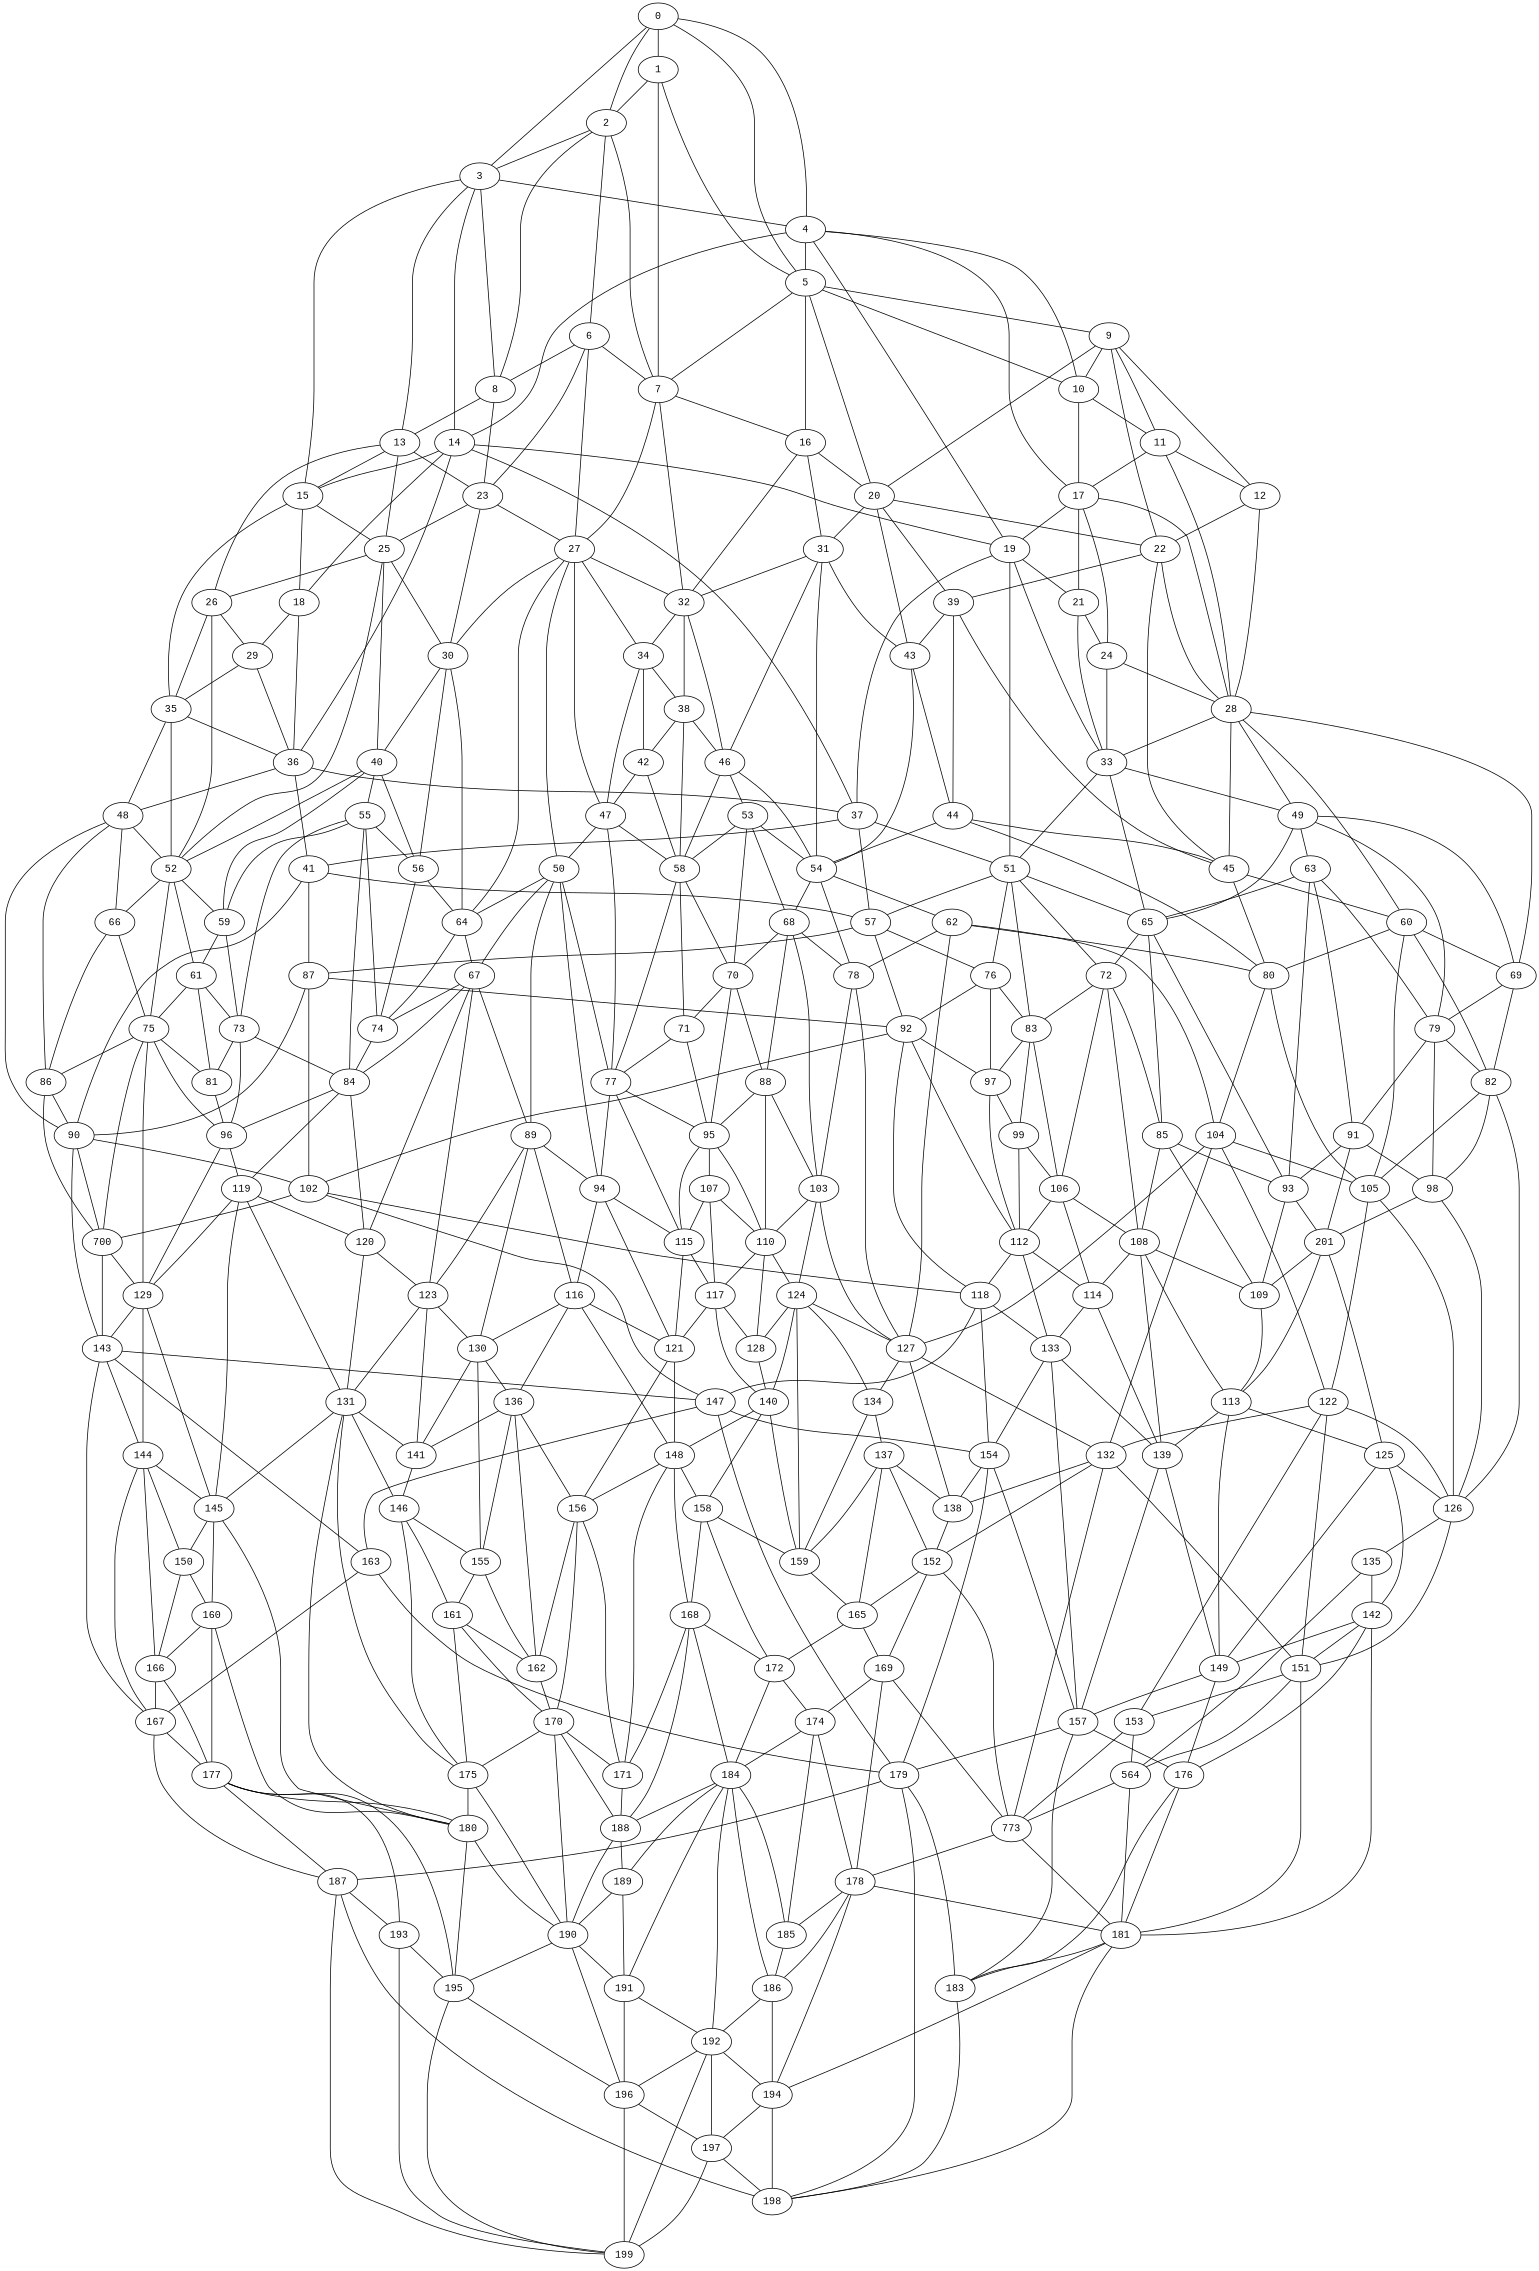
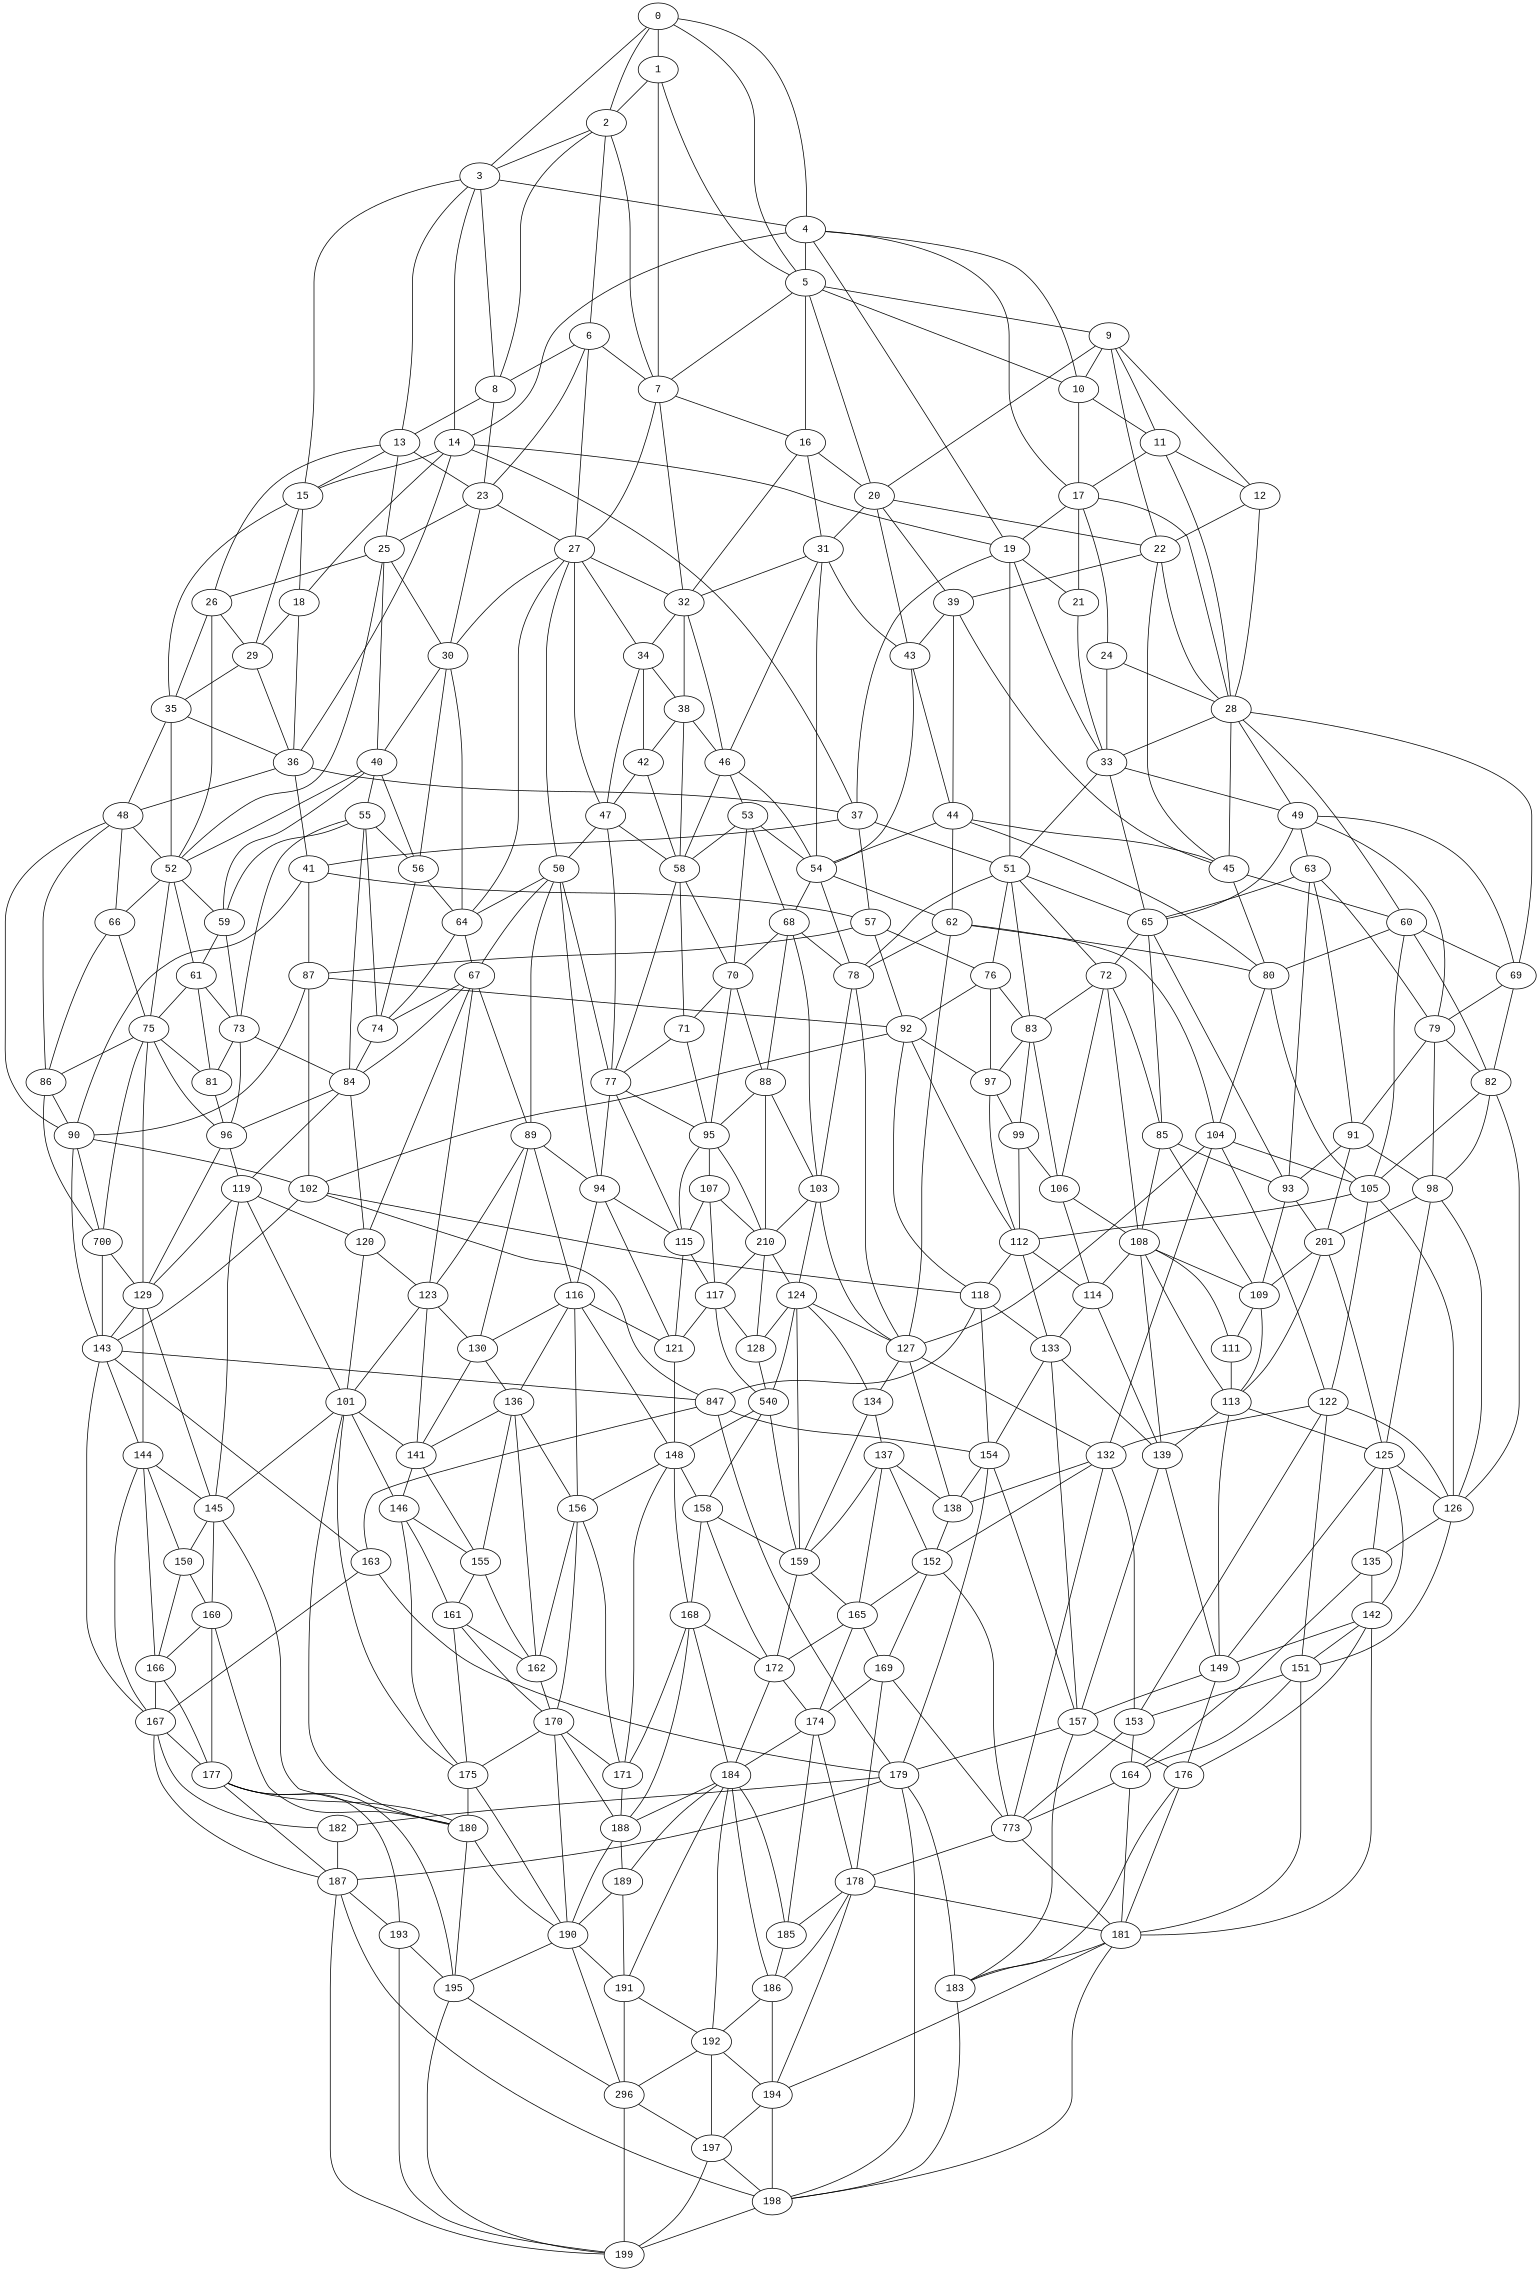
(344, 523) -> (277, 576)
(1093, 629) -> none
none -> (953, 869)
(940, 895) -> (929, 907)
(1039, 1216) -> (1196, 1219)
(207, 1218) -> (212, 1276)
(766, 1242) -> (766, 1242)
none -> (1409, 1322)
none -> (1231, 1349)
(346, 1402) -> (346, 1402)
(715, 1402) -> (715, 1402)
(769, 1402) -> (769, 1402)
(626, 1429) -> (576, 1402)
(479, 1455) -> (448, 1509)
none -> (1378, 1509)
(1205, 1561) -> (1134, 1587)
none -> (787, 1615)
none -> (836, 1669)
(1131, 1775) -> (1131, 1775)
none -> (338, 1828)
(624, 2095) -> (624, 2095)
(668, 2148) -> (698, 2228)
